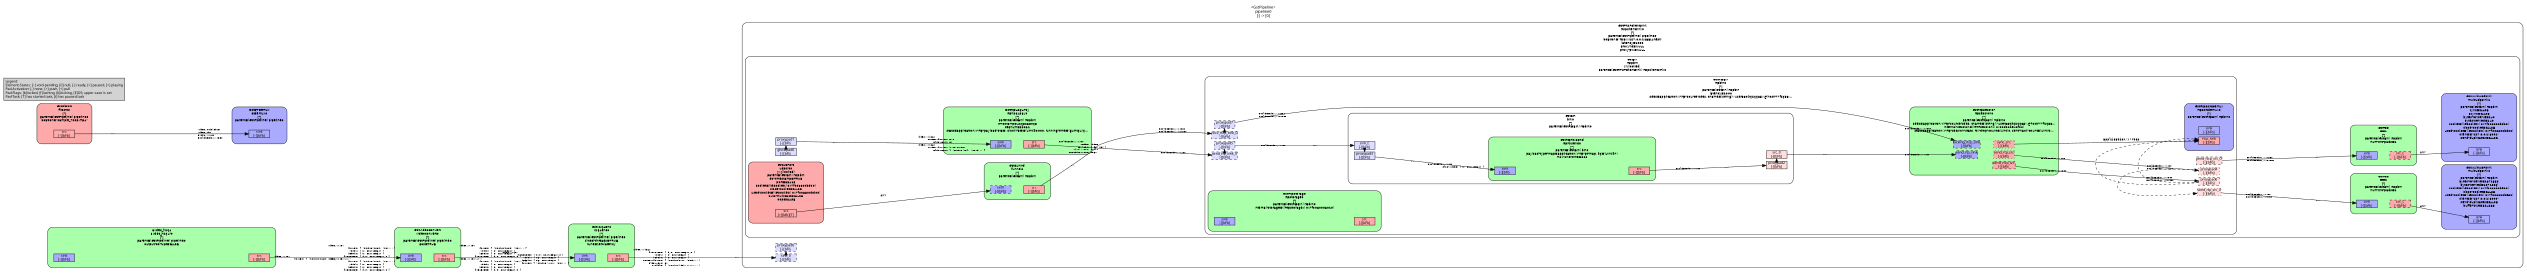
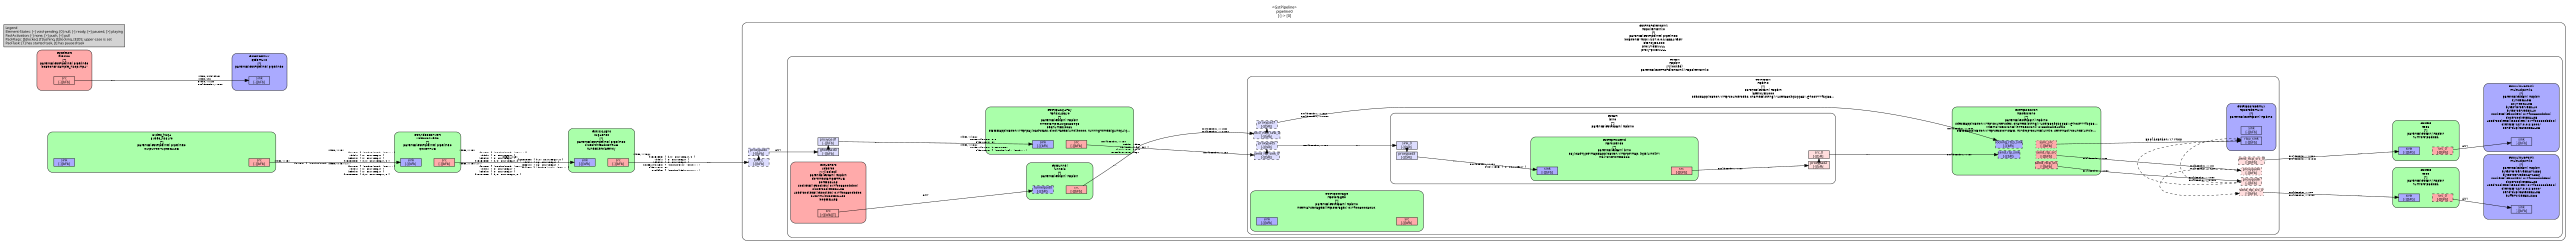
(2209, 141) -> (2251, 141)
none -> (792, 152)
(1001, 190) -> (1043, 190)
